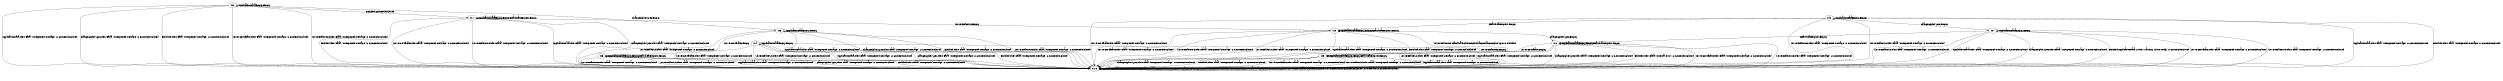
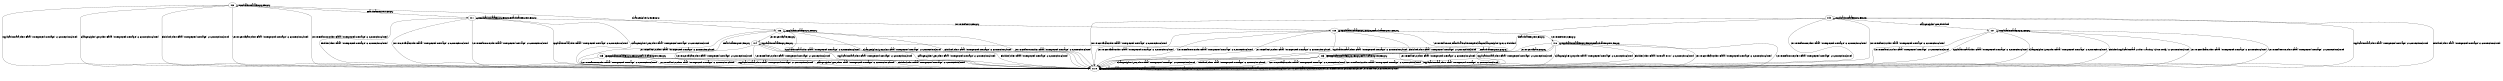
(380, 12) -> (380, 12)
(1582, 21) -> (1571, 28)
(1934, 24) -> (1934, 24)
none -> (768, 37)
(1563, 37) -> (1563, 37)
(1775, 37) -> none
(737, 43) -> (737, 43)
(1493, 50) -> (1493, 50)
